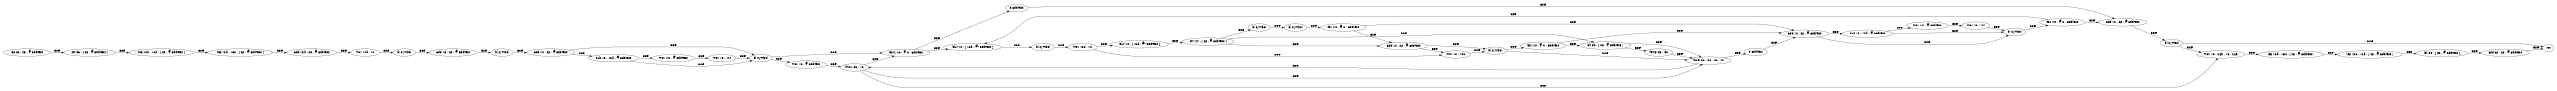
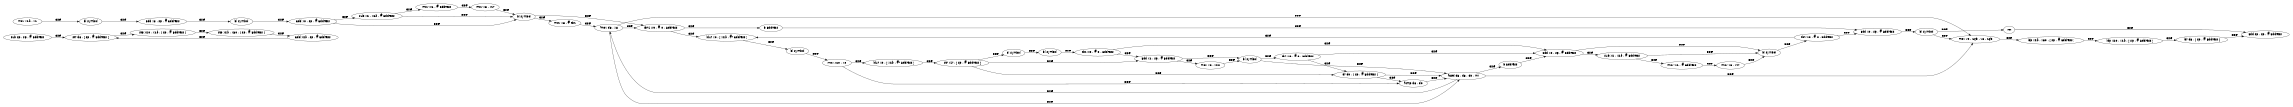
(2533, 50) -> (2129, 30)
(27, 53) -> (27, 37)
(343, 53) -> (203, 39)
(1266, 56) -> (1118, 84)
(806, 65) -> (565, 23)
none -> (1734, 76)
